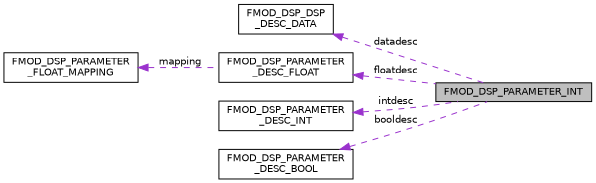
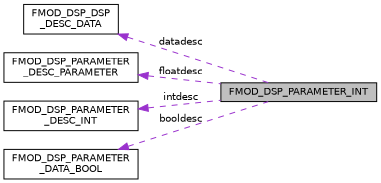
(71, 68) -> none
(286, 68) -> (71, 68)
(286, 164) -> (71, 164)
